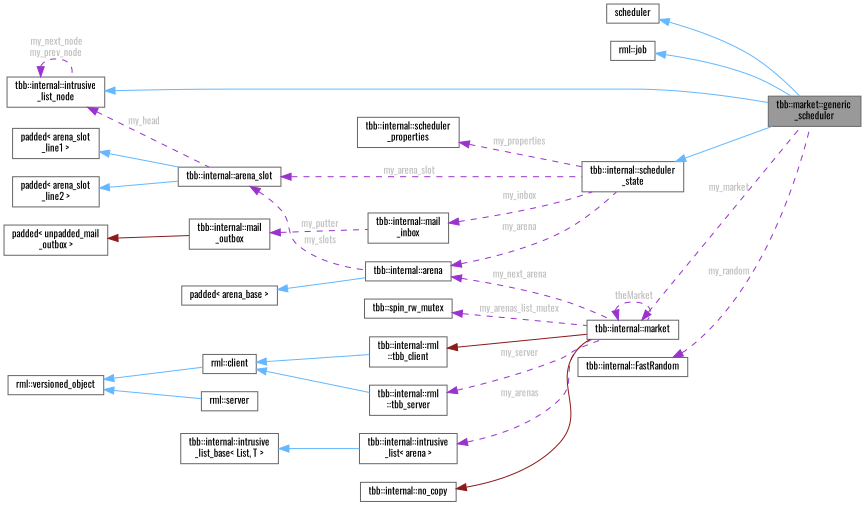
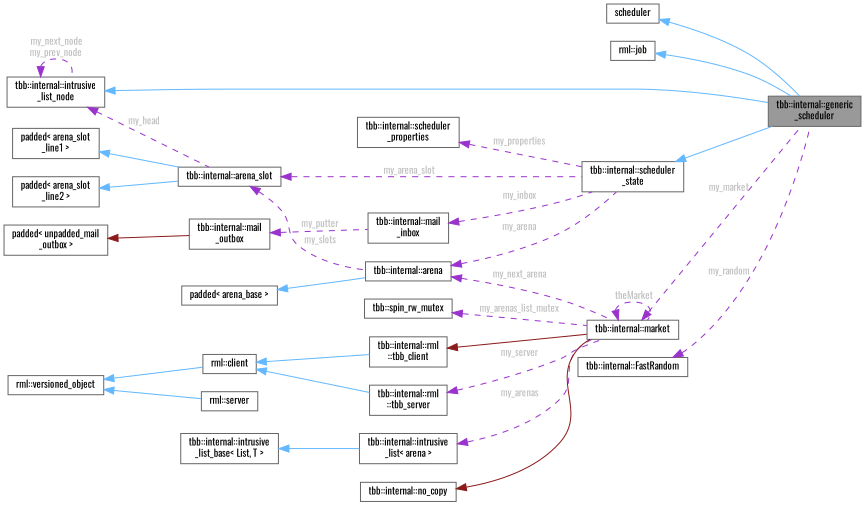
(815, 111) -> (815, 111)
